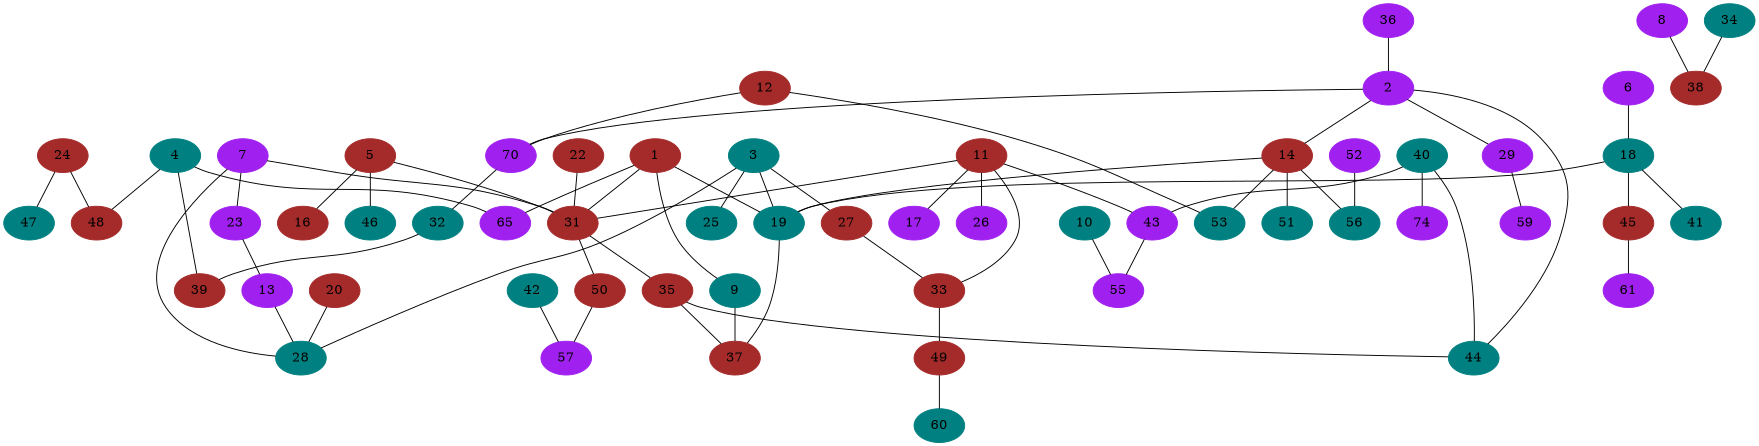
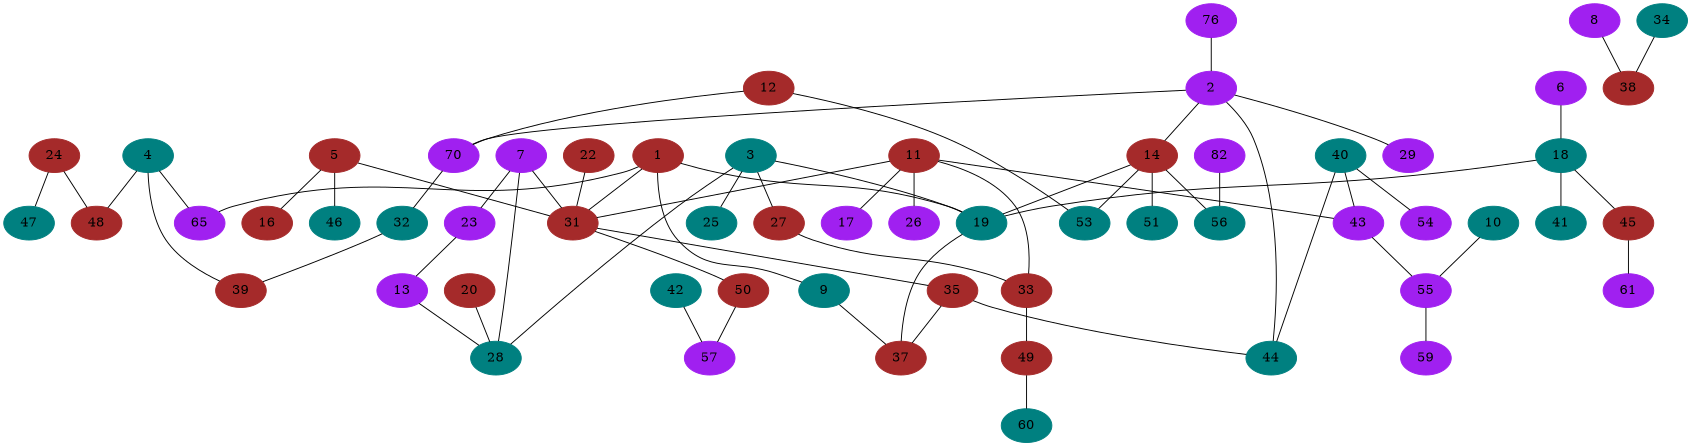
(1388, 21) -> (1211, 21)
(1355, 156) -> (1220, 156)
(1516, 189) -> (1426, 324)
(1422, 223) -> (1426, 223)
